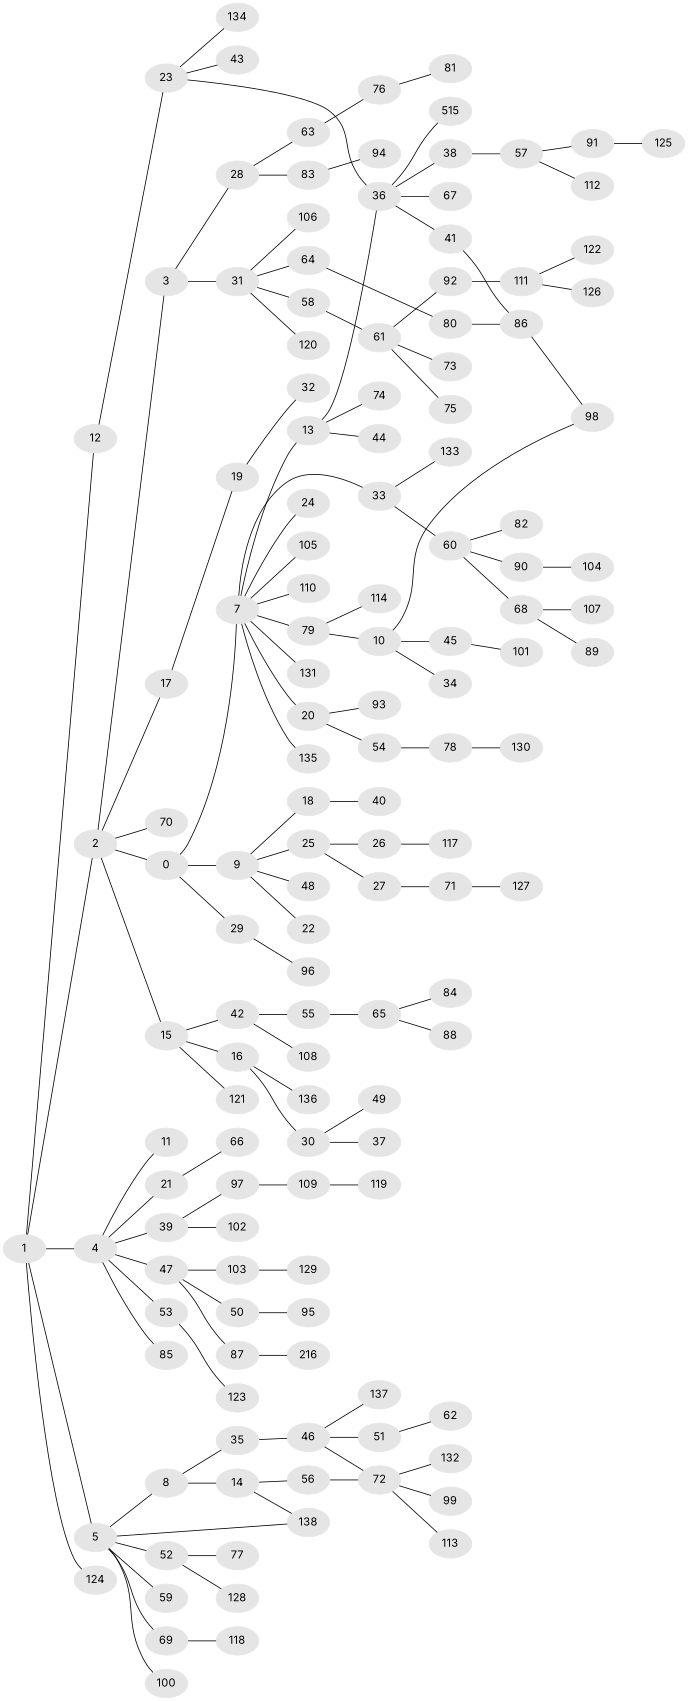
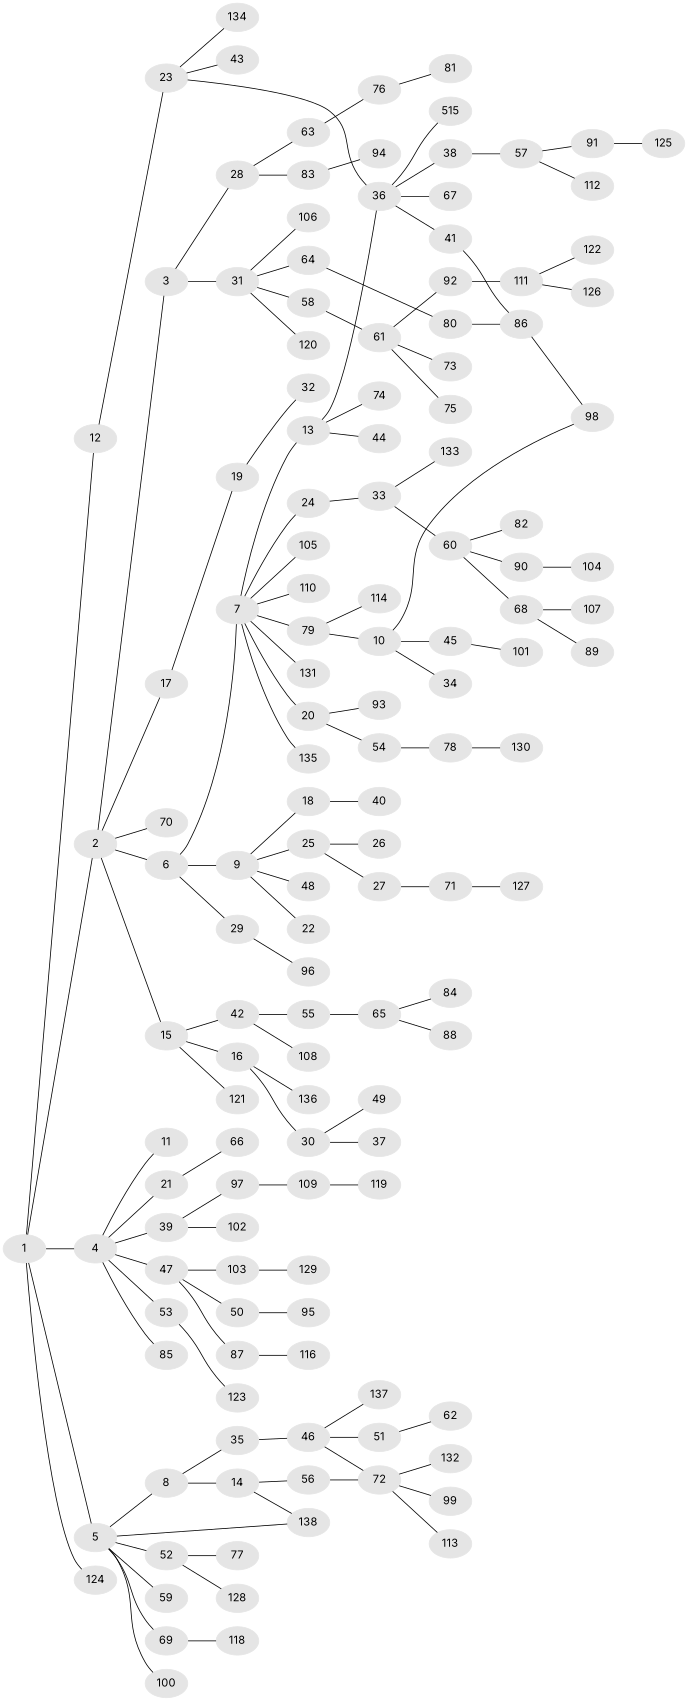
(277, 491) -> (344, 500)
(450, 844) -> none
(166, 865) -> (166, 865)
(308, 1355) -> (308, 1355)
